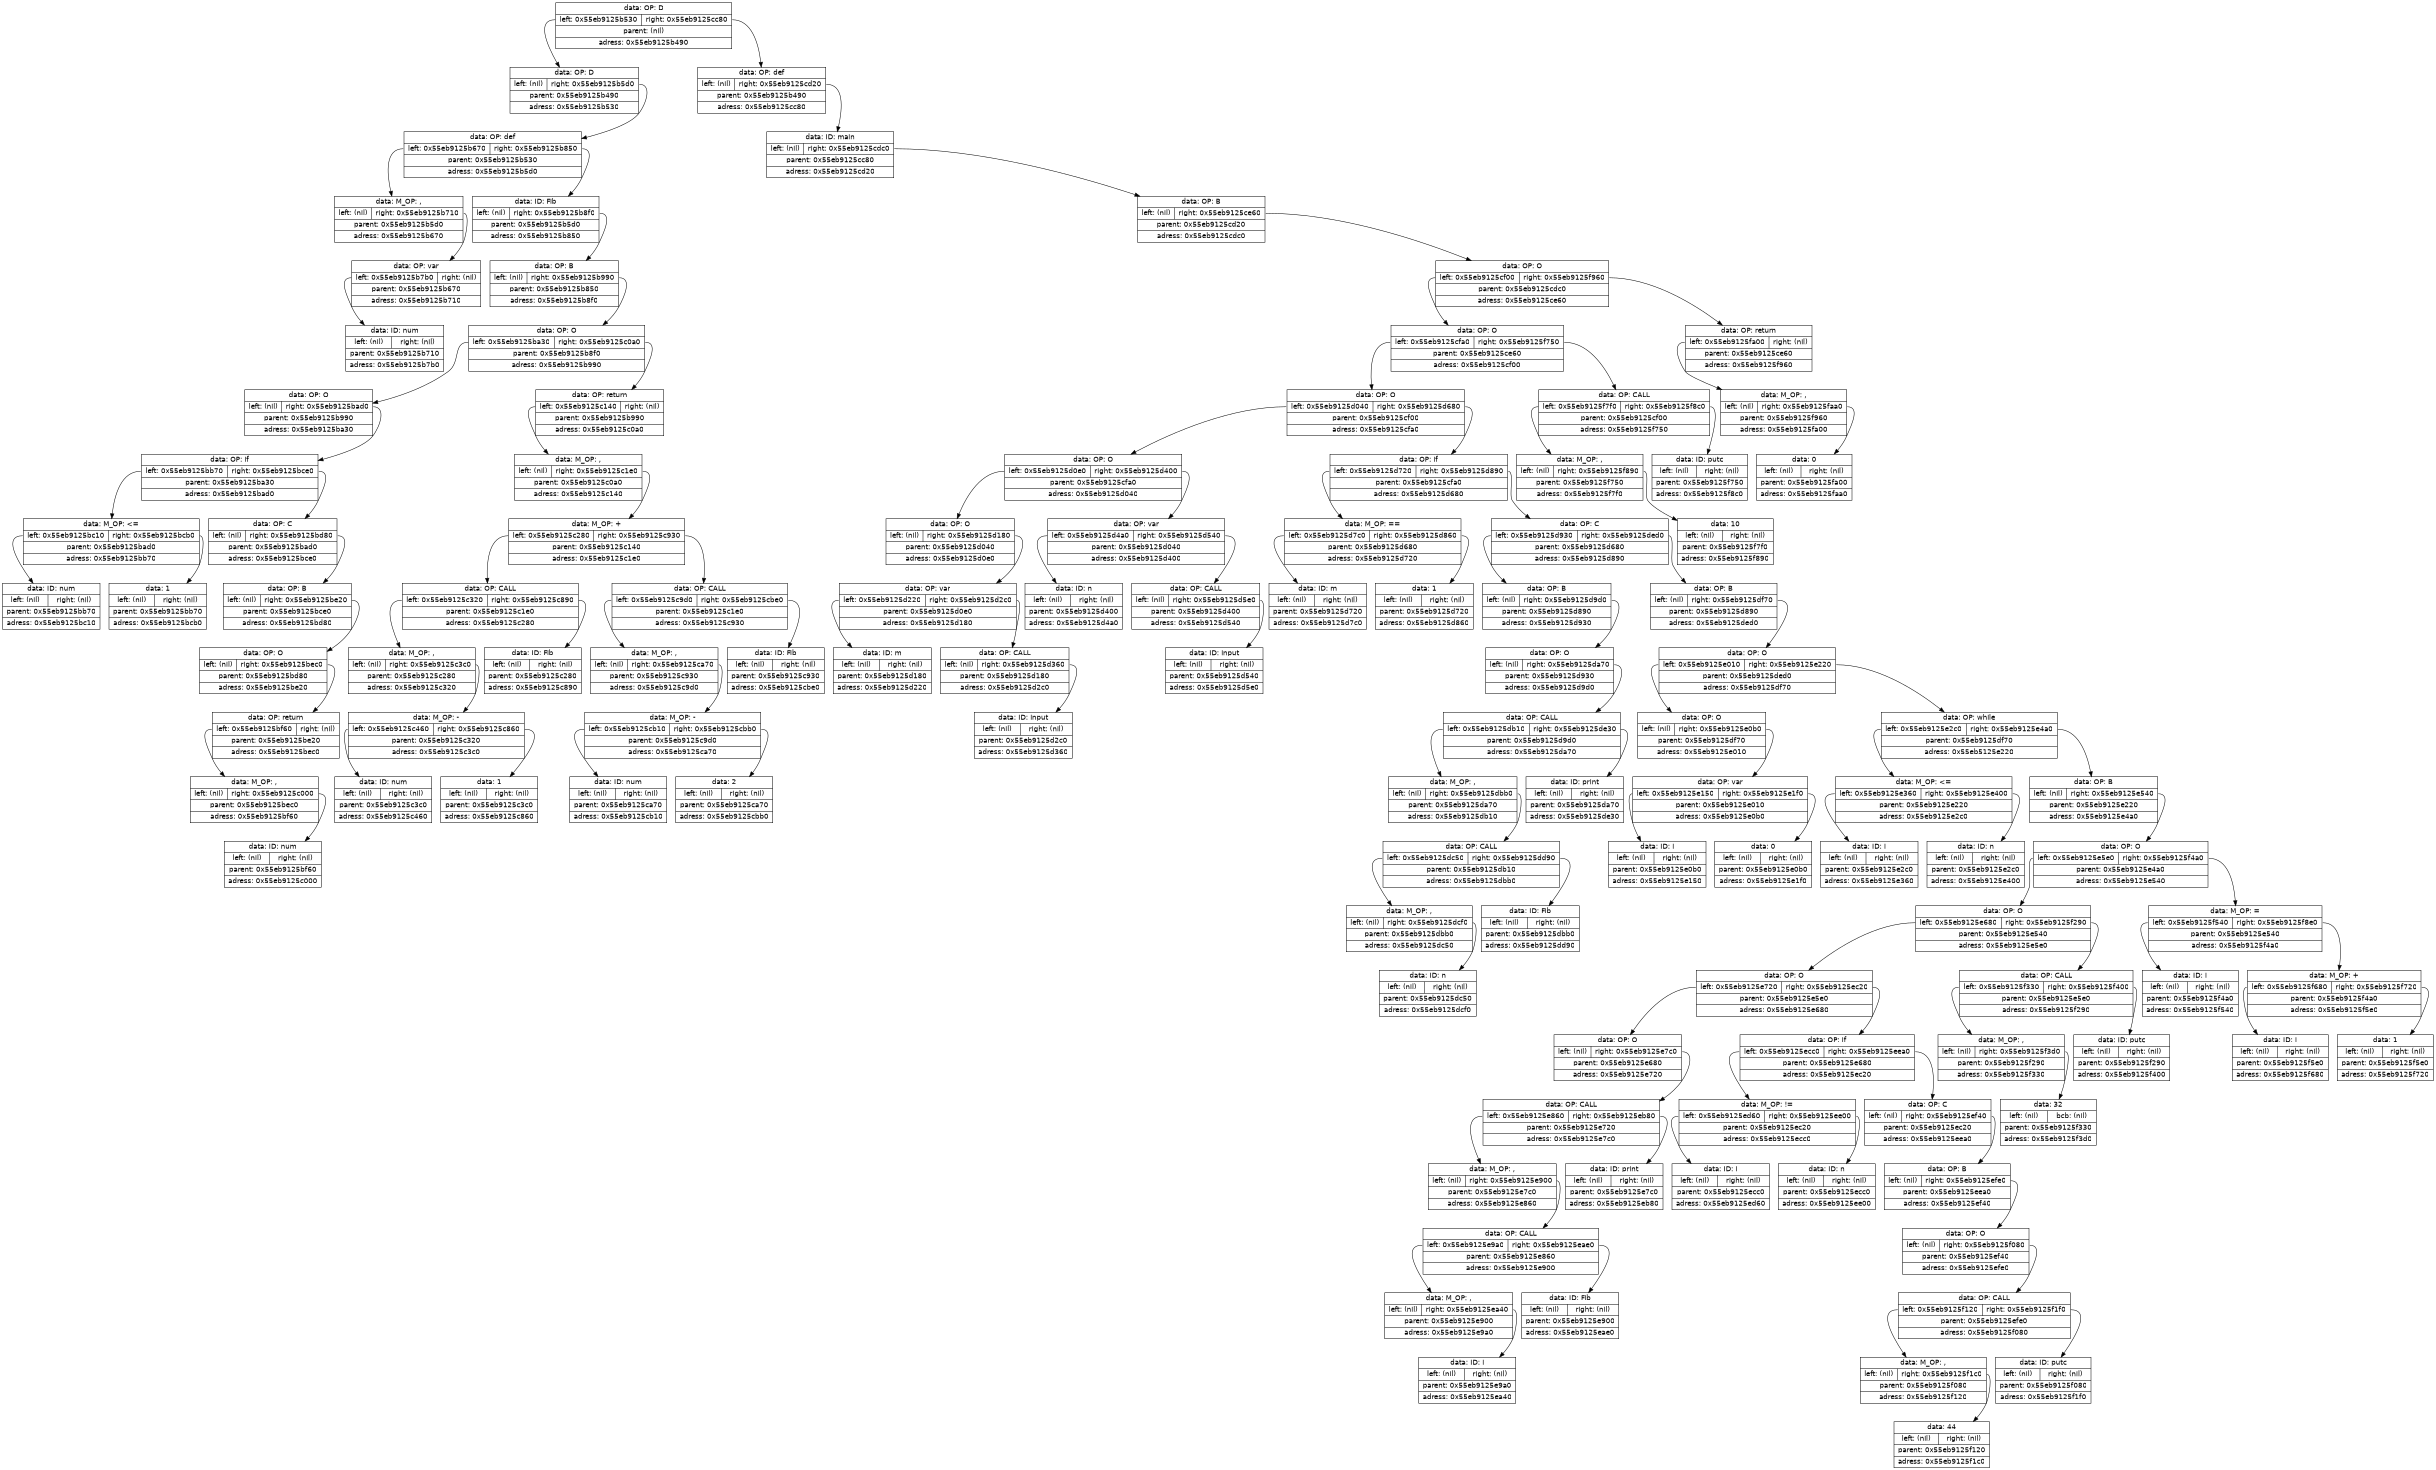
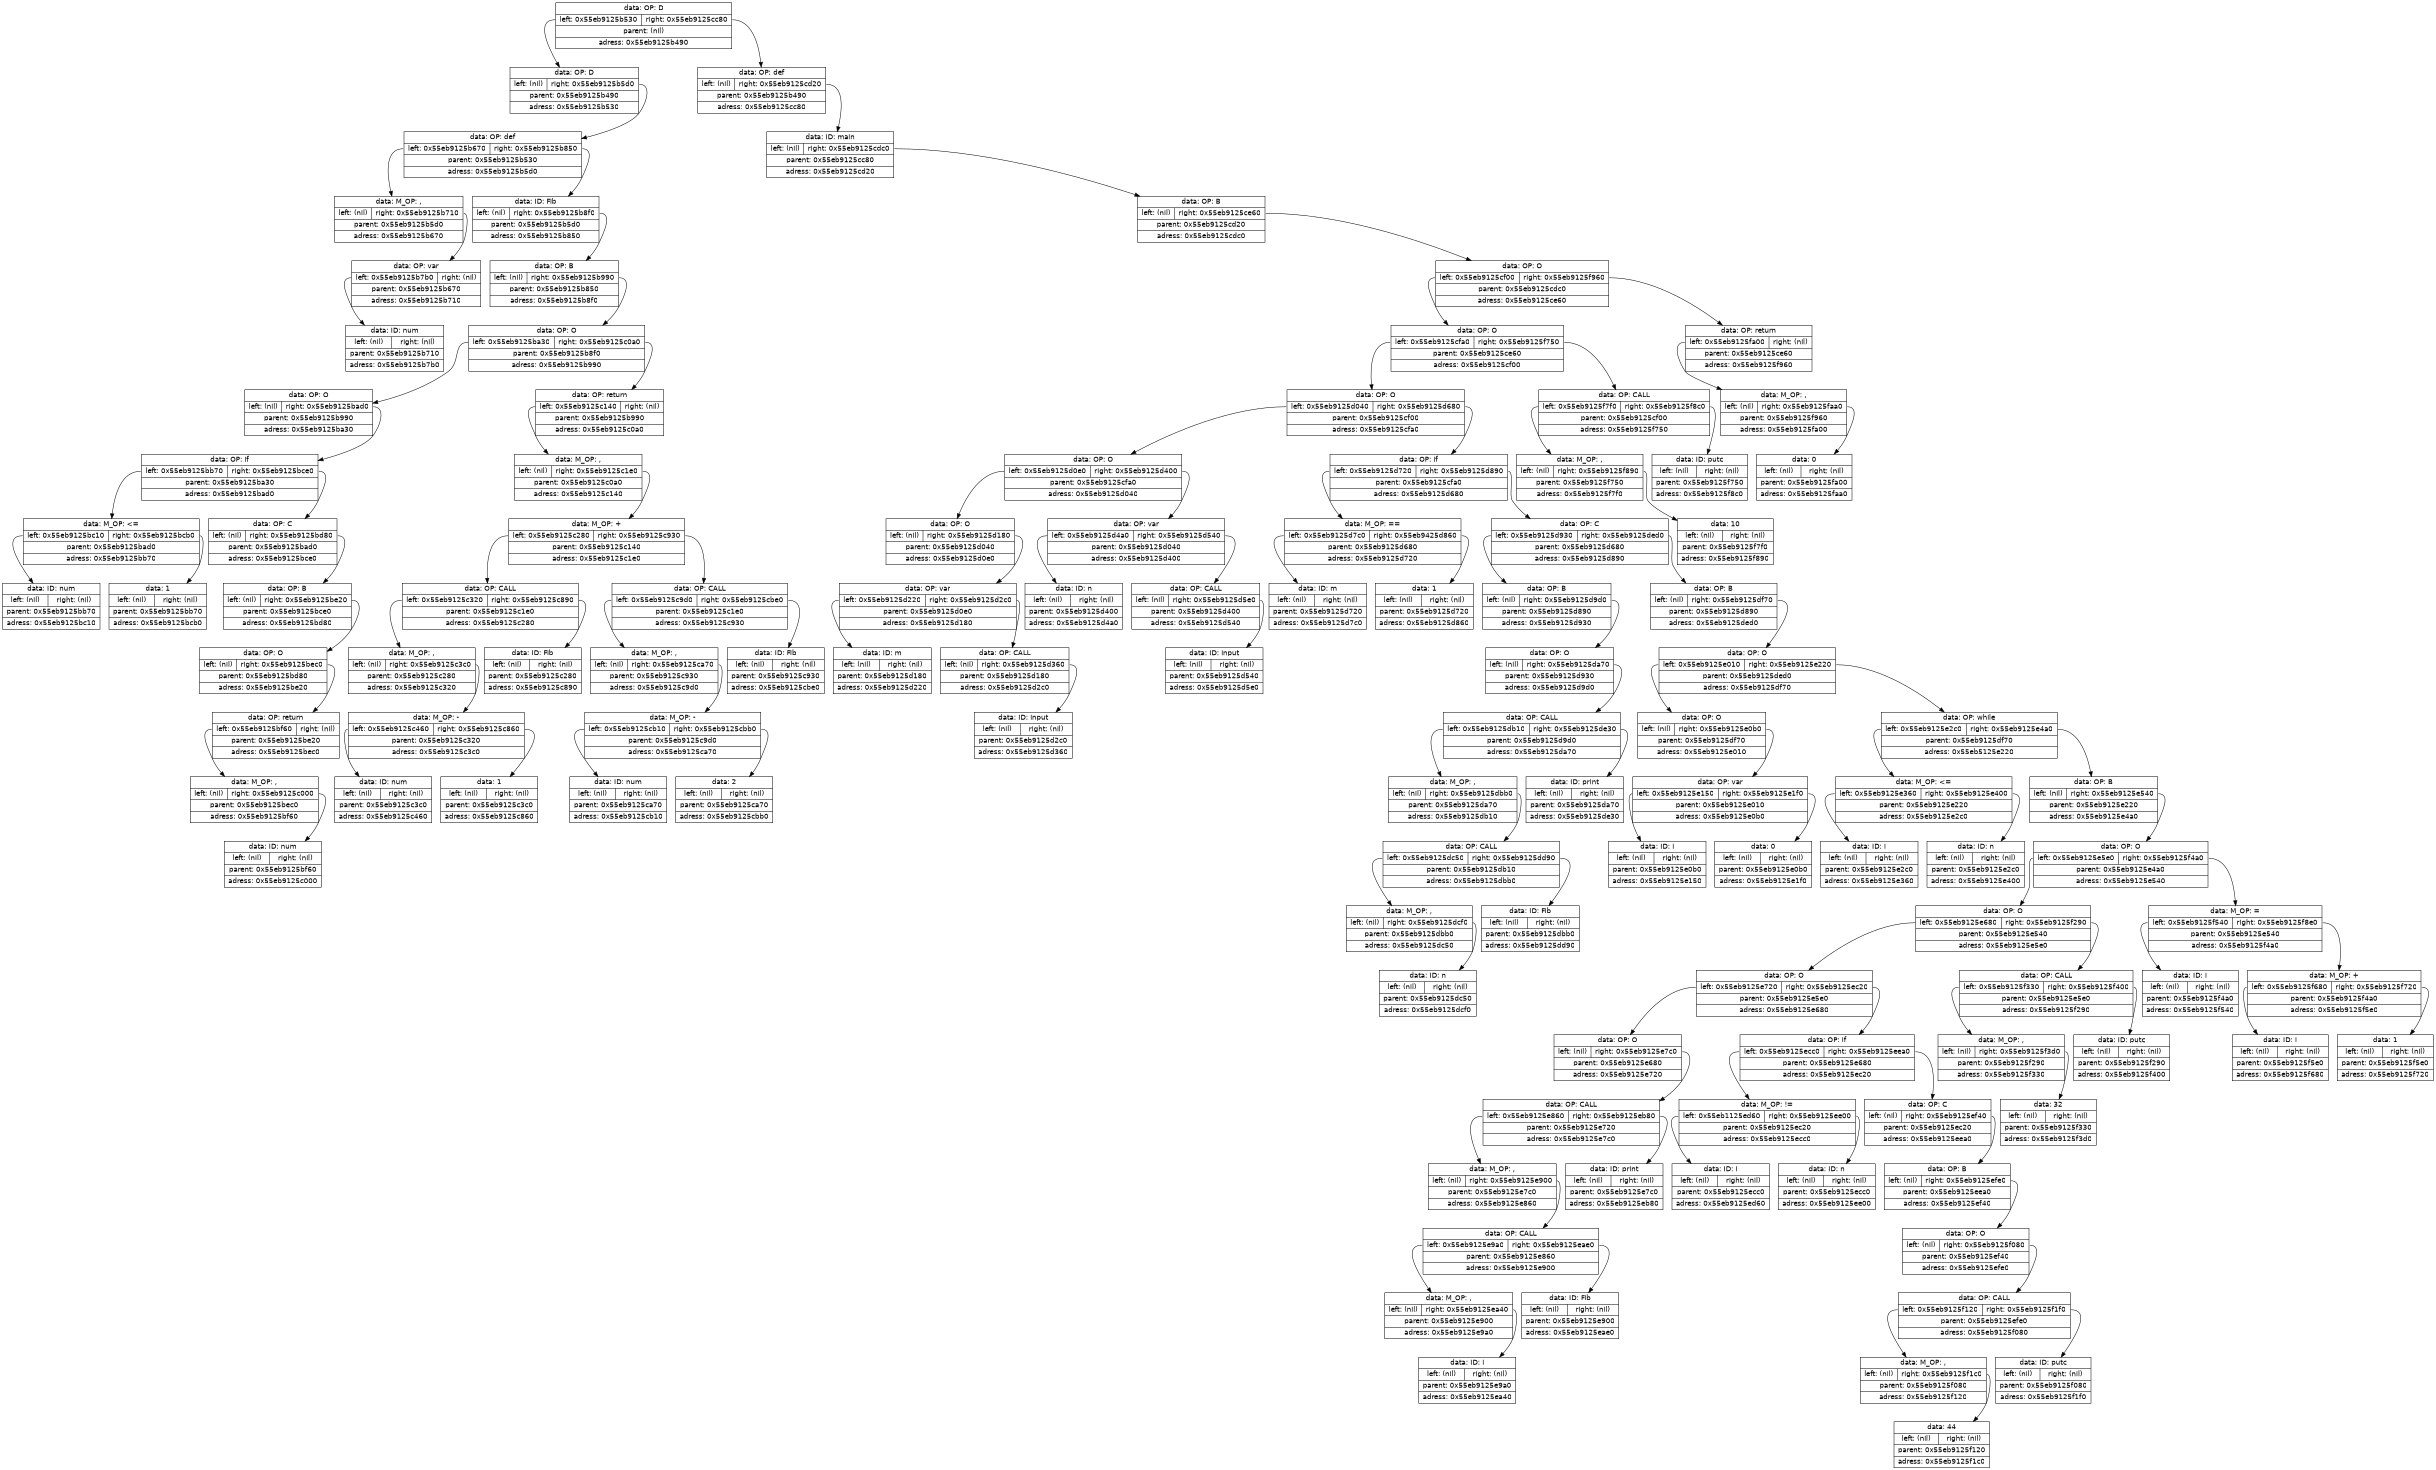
(1415, 536) -> (1415, 536)
(1722, 1116) -> (1722, 1116)
(2072, 1116) -> (2071, 1116)
